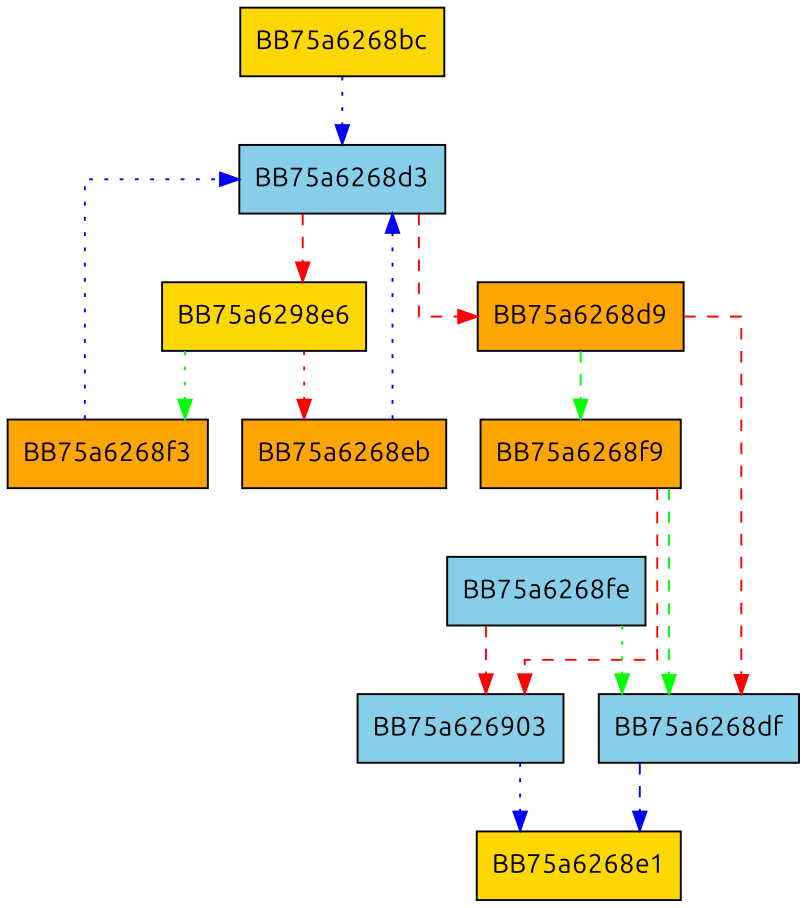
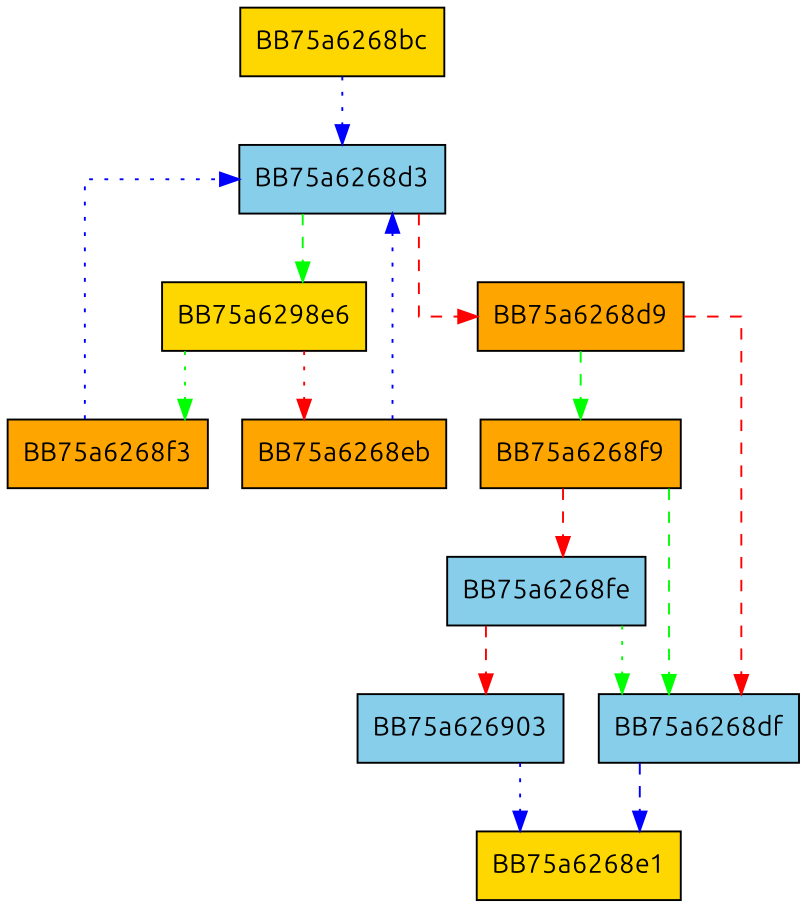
(303, 238) -> (303, 238)
(657, 648) -> (563, 513)
